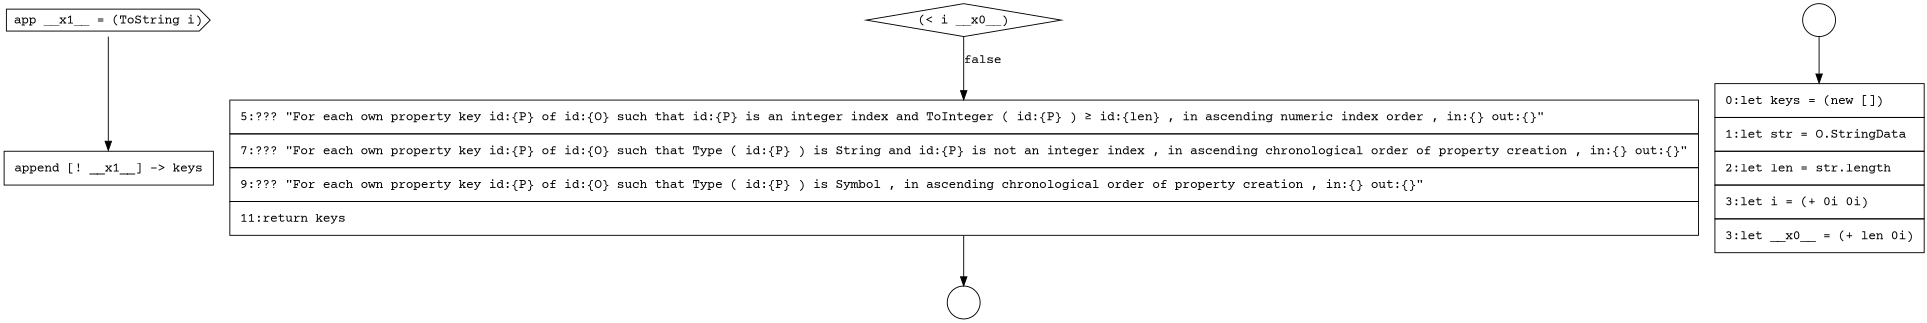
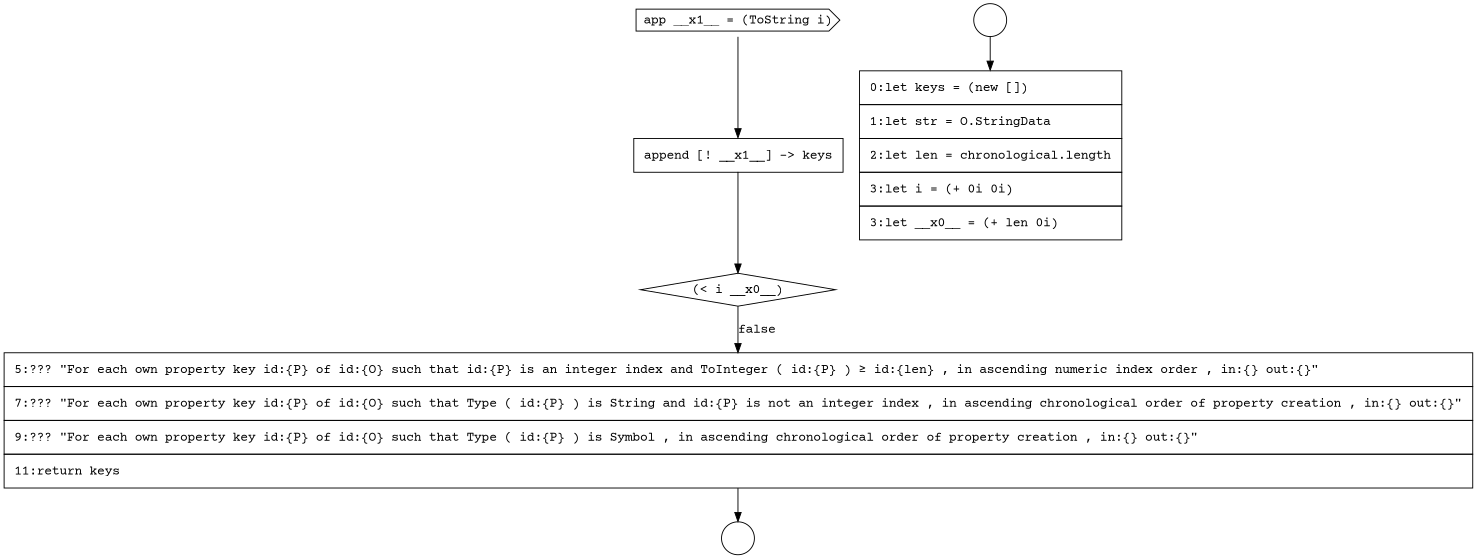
(1808, 168) -> (991, 155)
none -> (738, 218)
